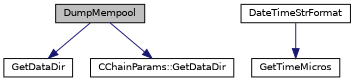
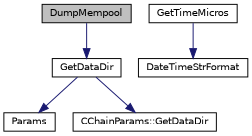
(296, 36) -> (193, 36)
(127, 37) -> (112, 91)
none -> (30, 122)
